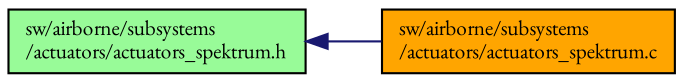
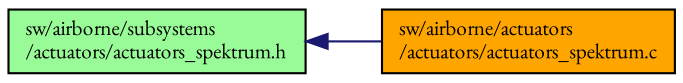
(528, 41) -> (528, 41)
